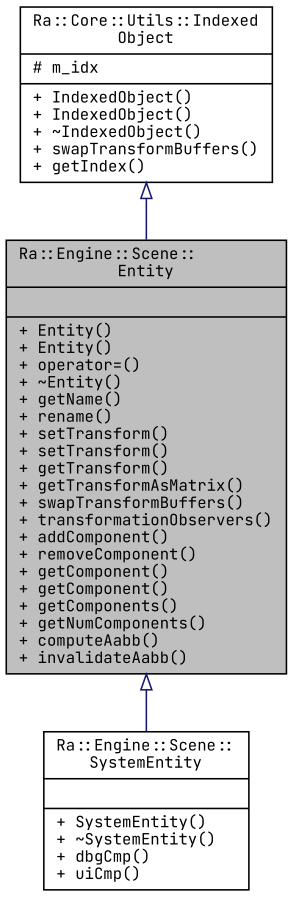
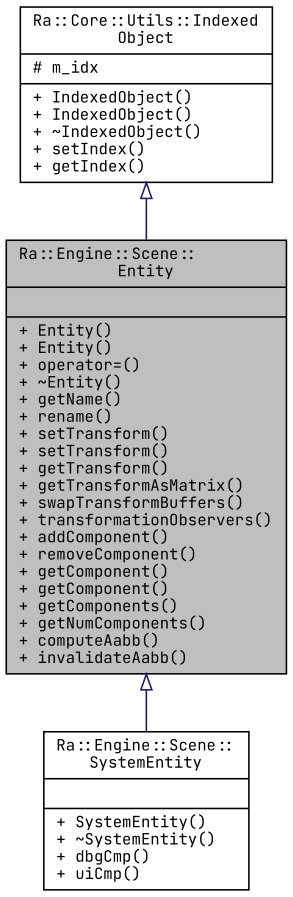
(146, 149) -> (90, 149)
